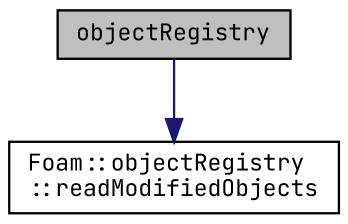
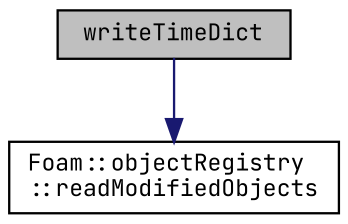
(174, 35) -> (174, 35)
